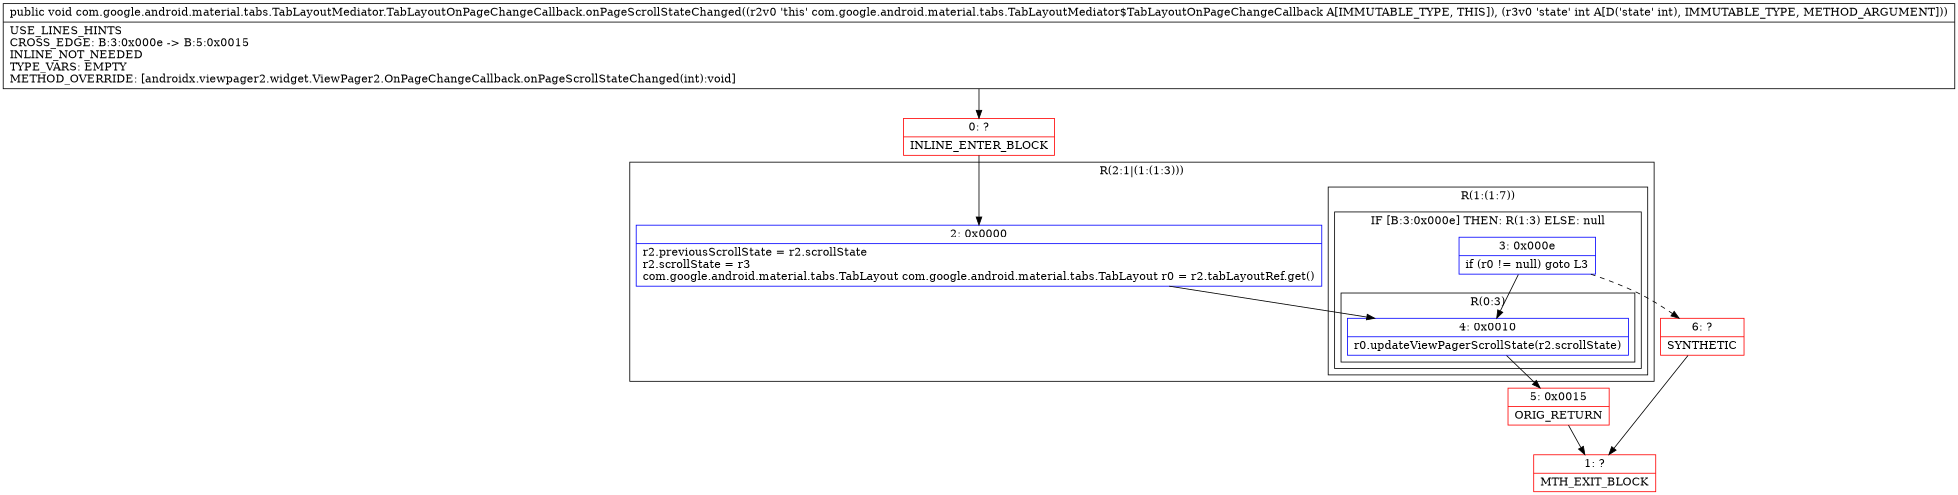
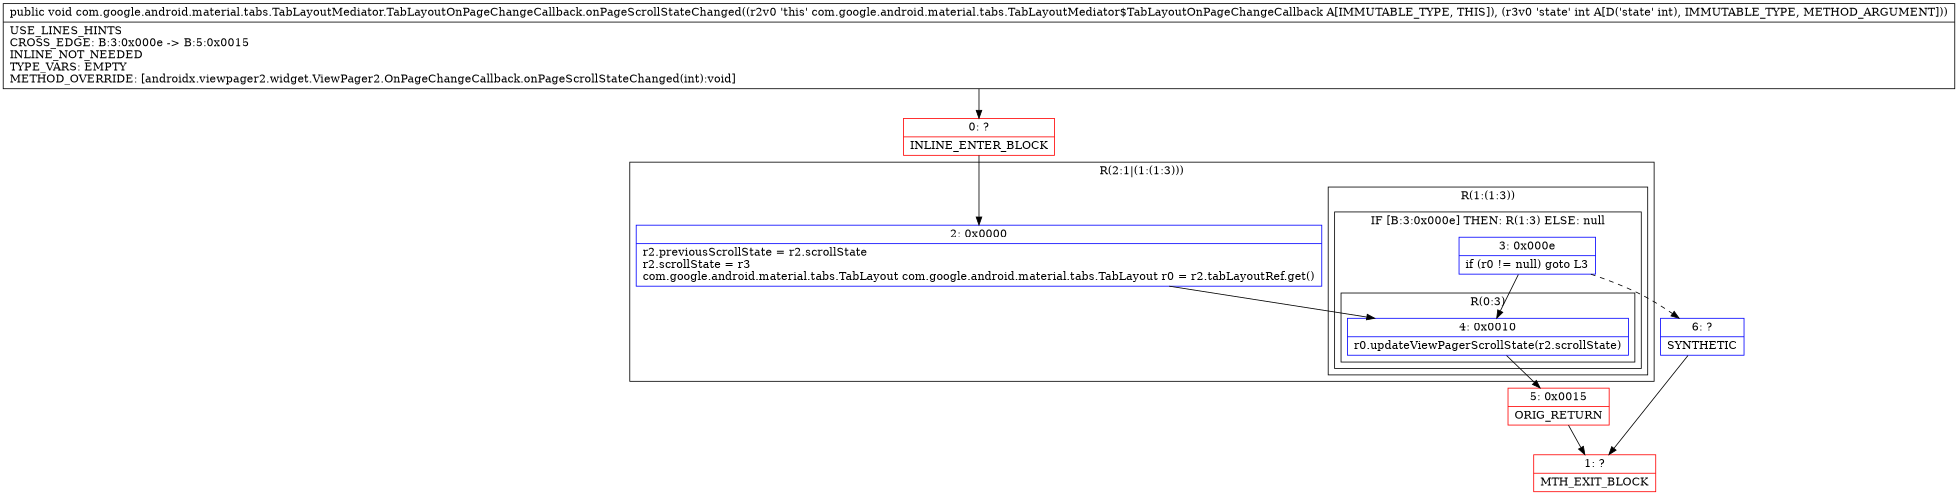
(1488, 196) -> (1488, 196)
(1702, 337) -> (1702, 337)
